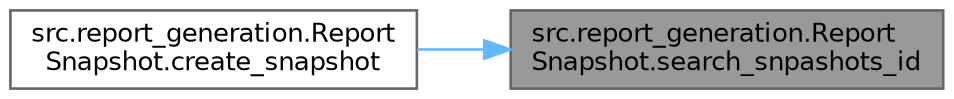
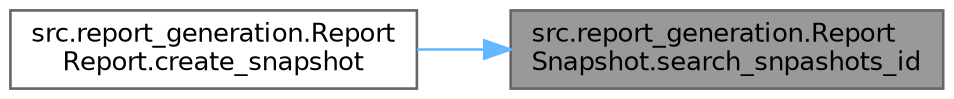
(214, 50) -> (214, 50)
